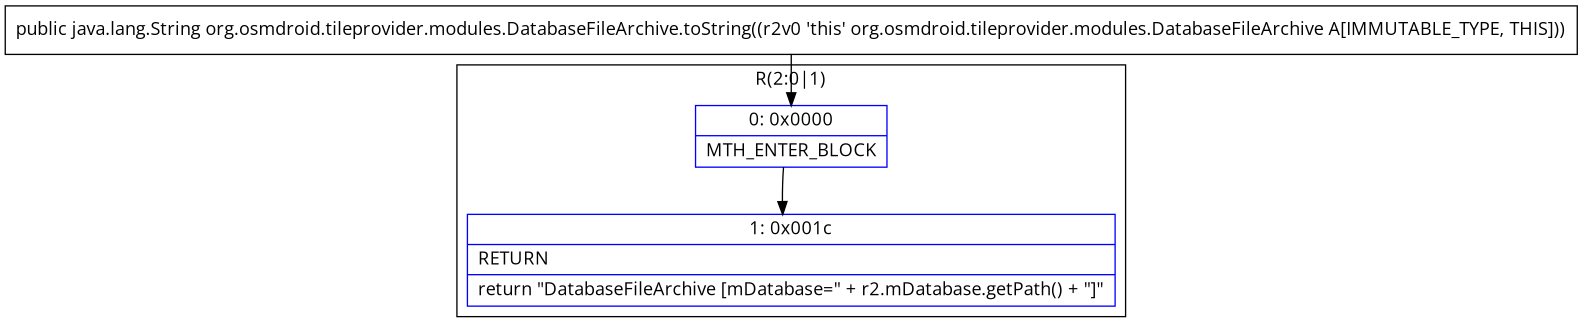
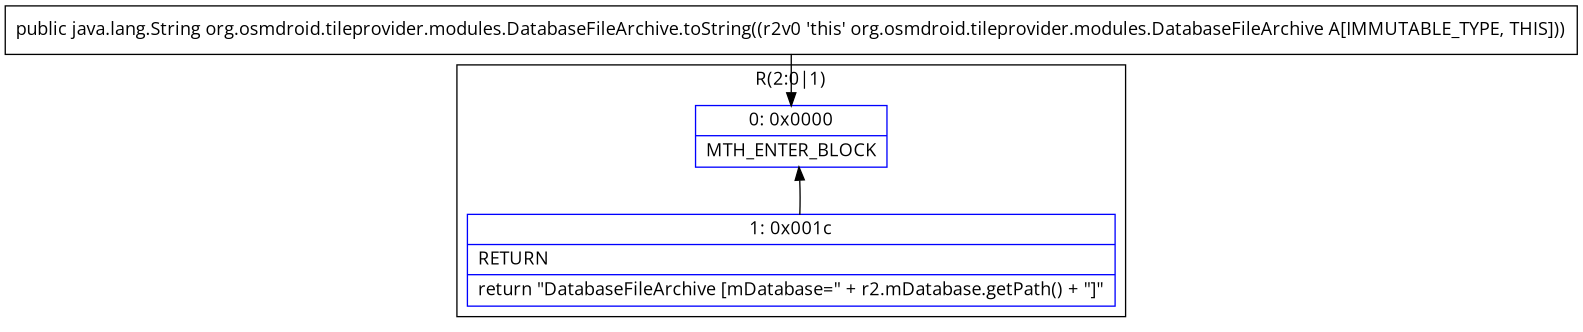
(783, 184) -> (800, 198)
